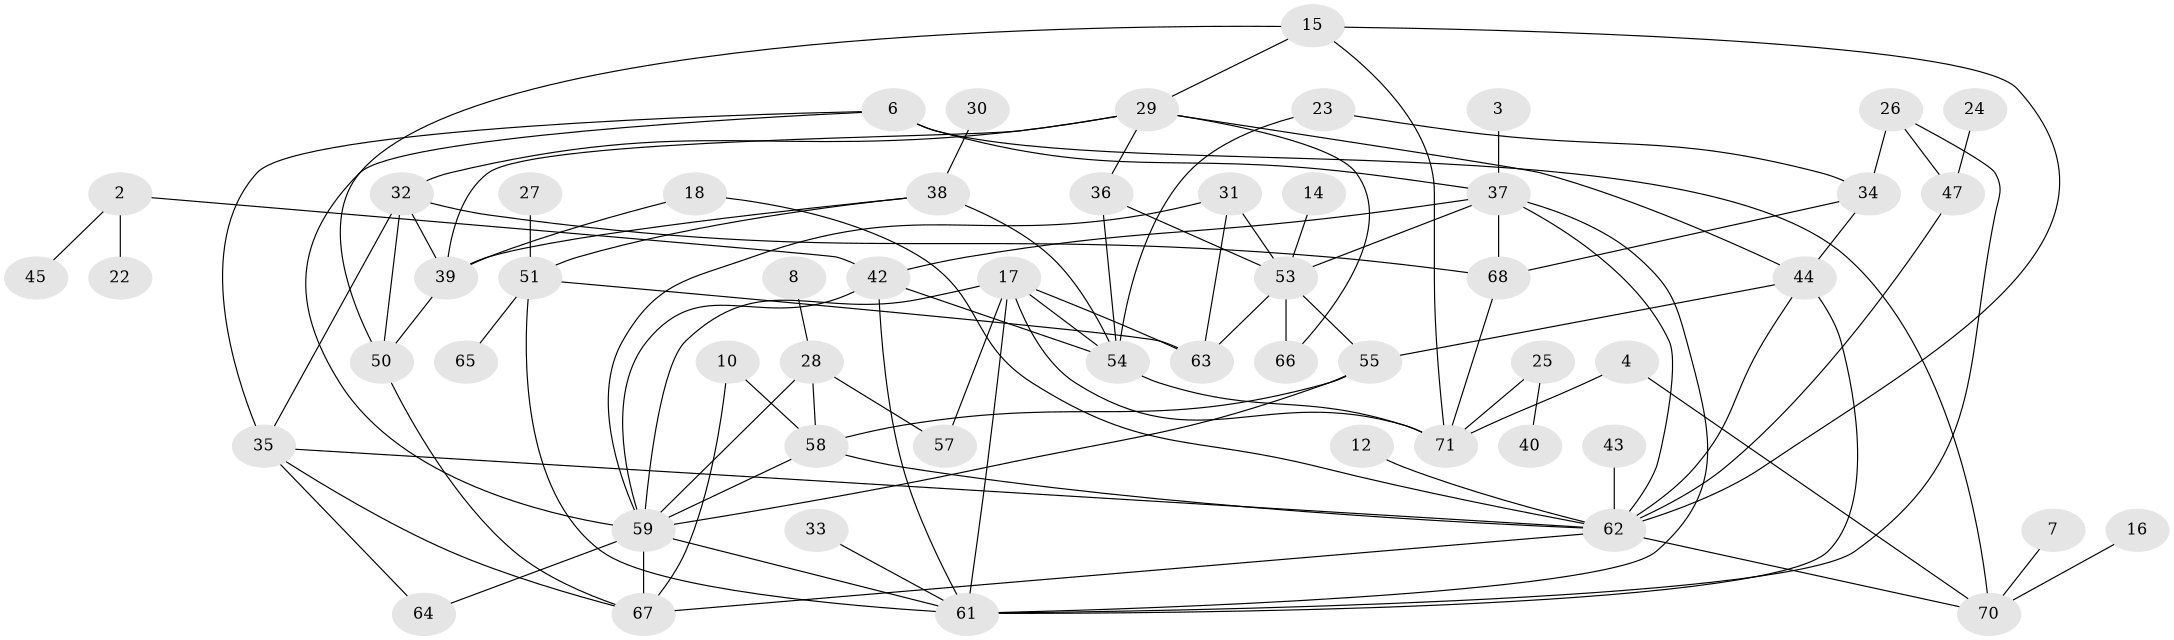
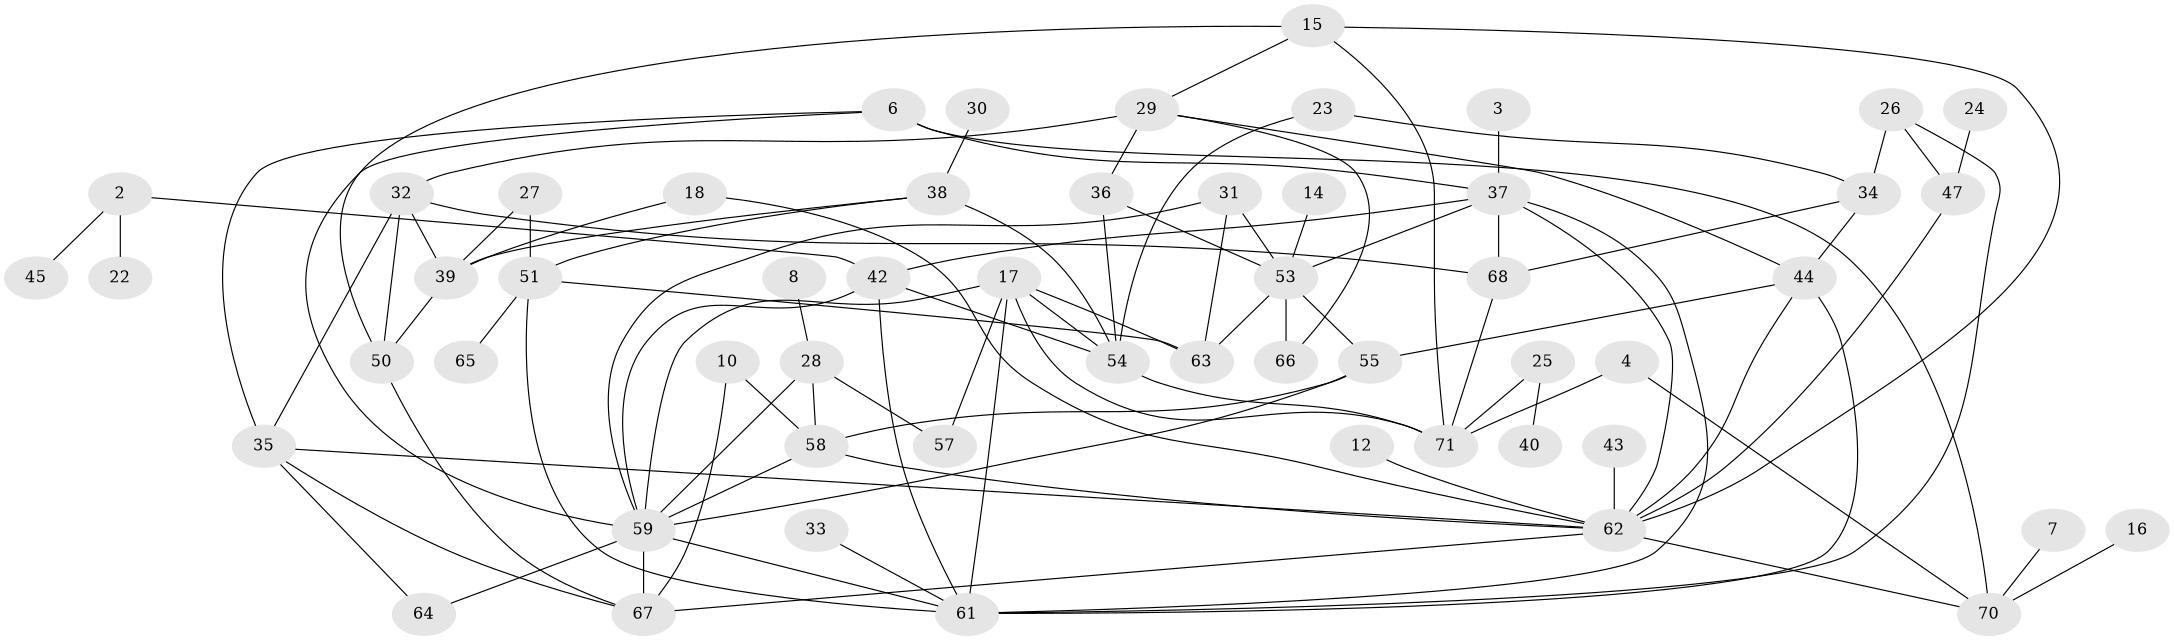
(754, 141) -> (488, 236)
